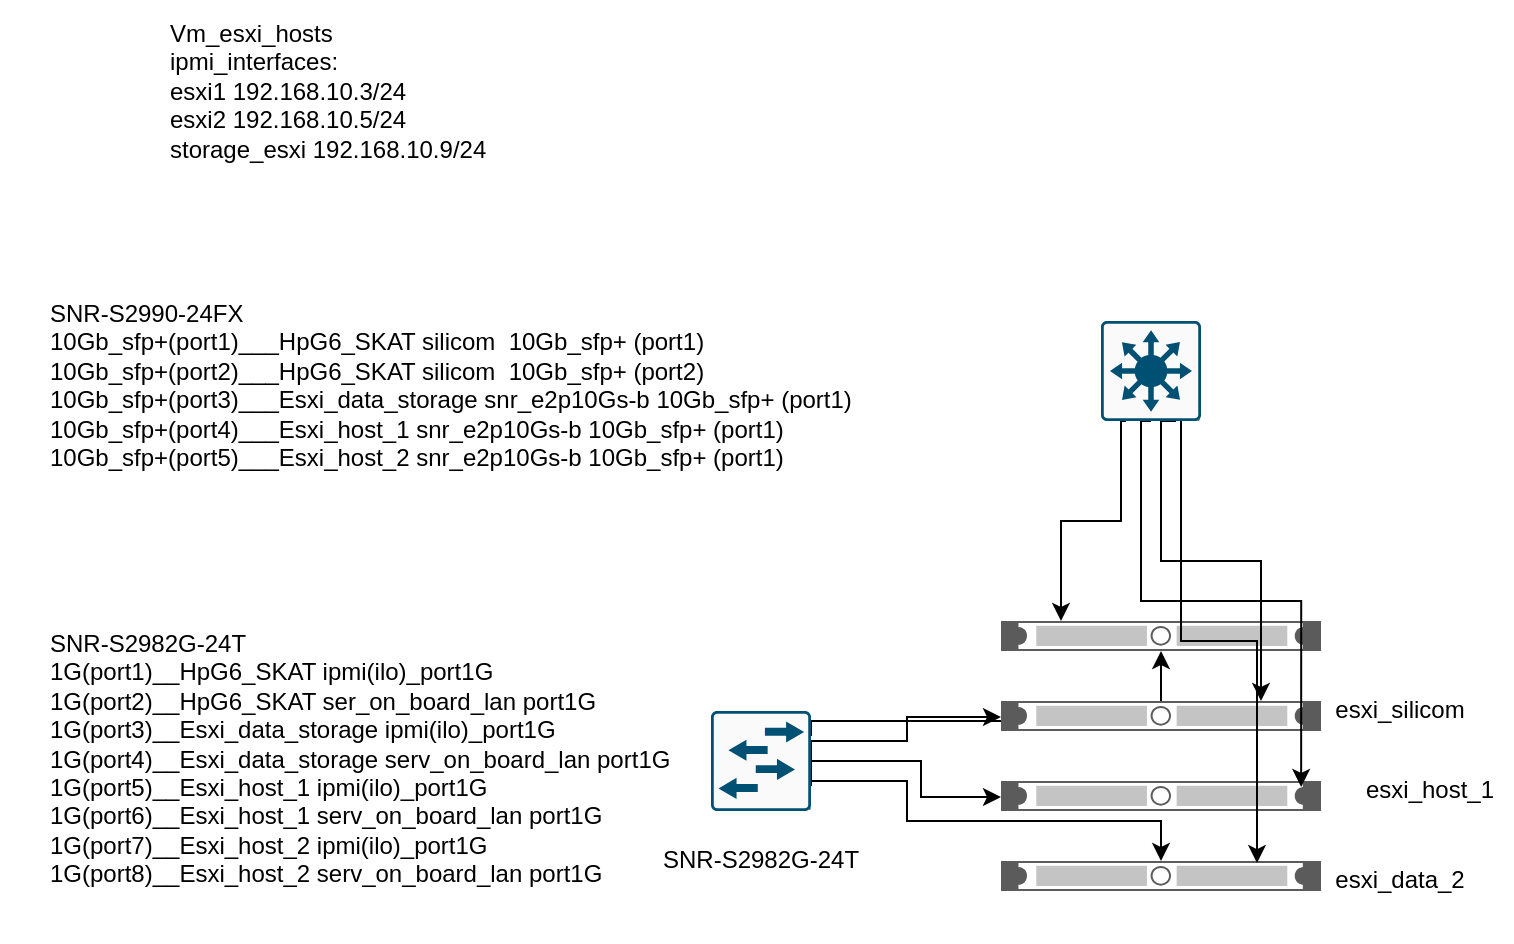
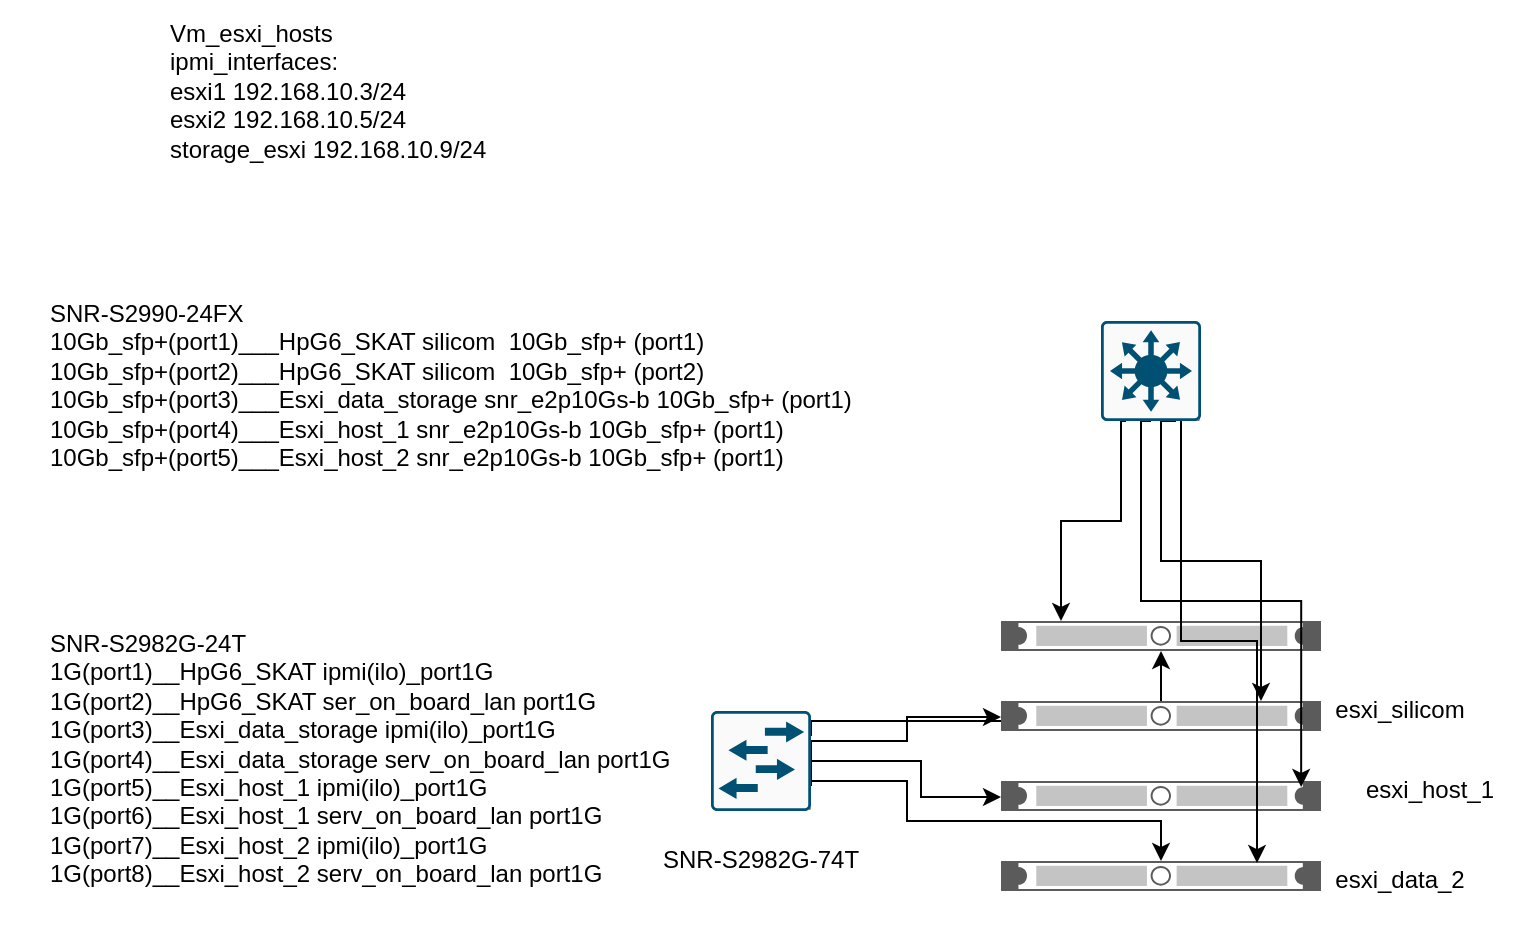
(762, 861) -> (762, 861)
